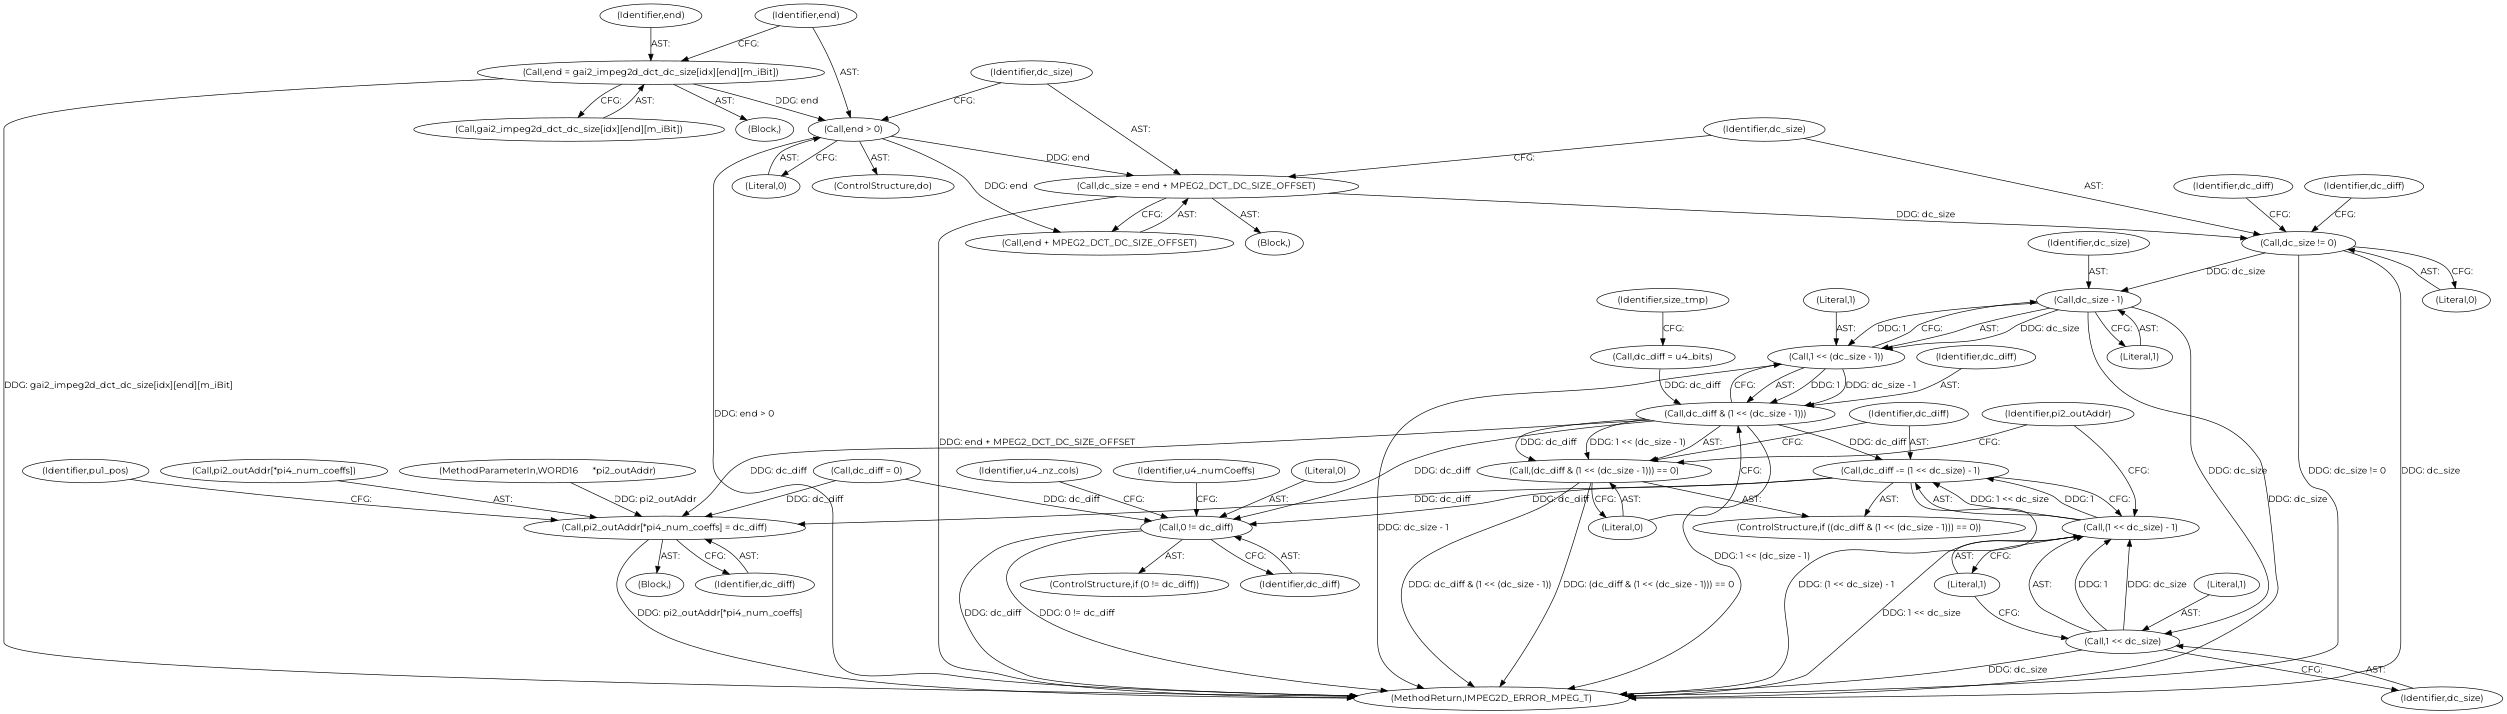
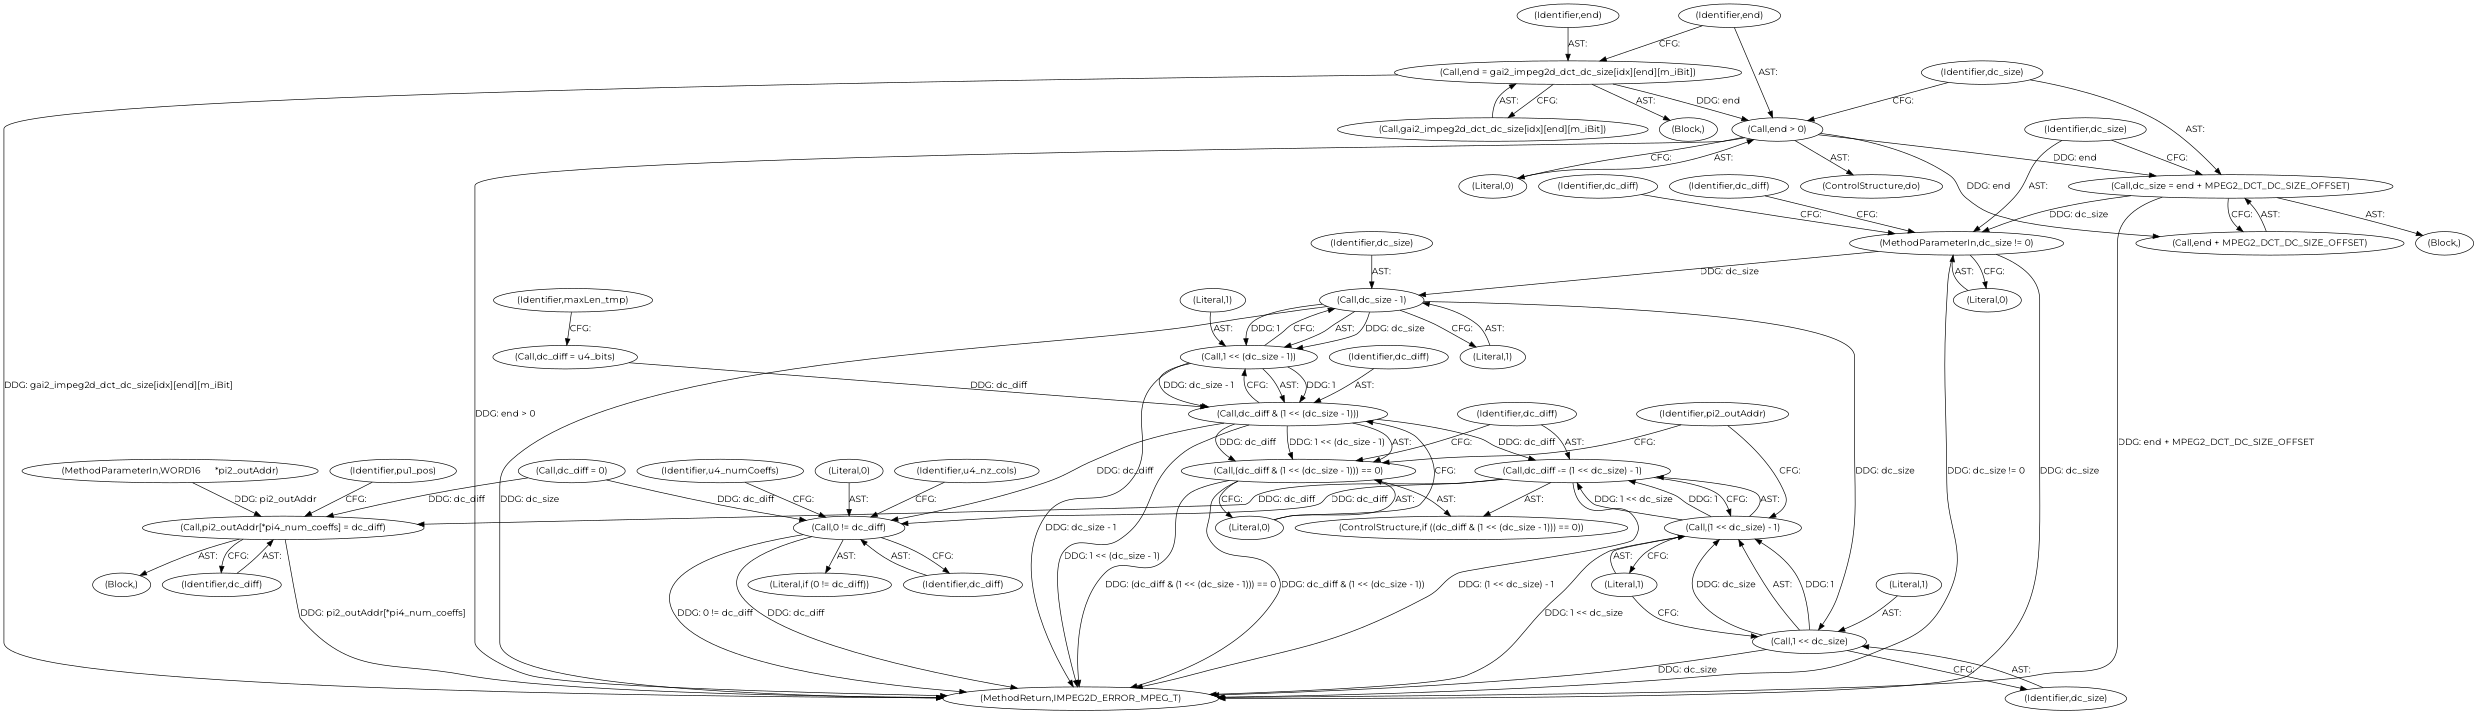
(2299, 243) -> (1957, 243)
(1663, 300) -> (573, 300)
(1159, 447) -> none
(274, 471) -> none
(1125, 585) -> (820, 585)
